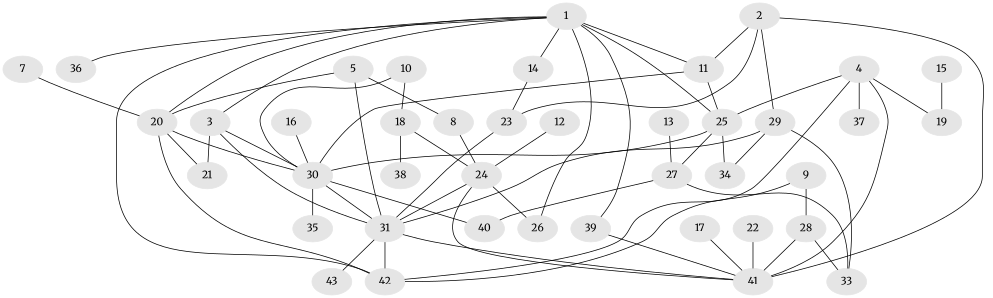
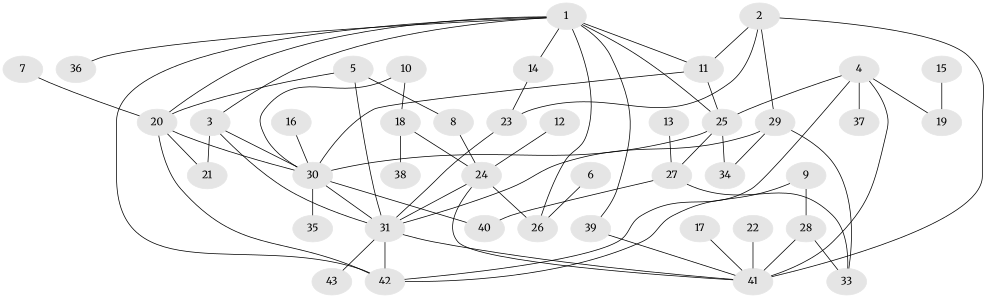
none -> (591, 176)
